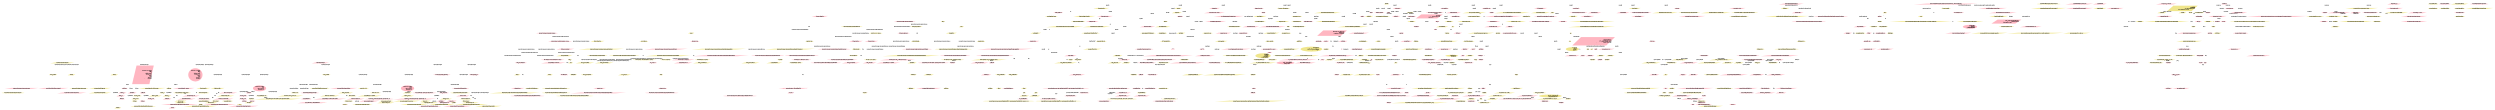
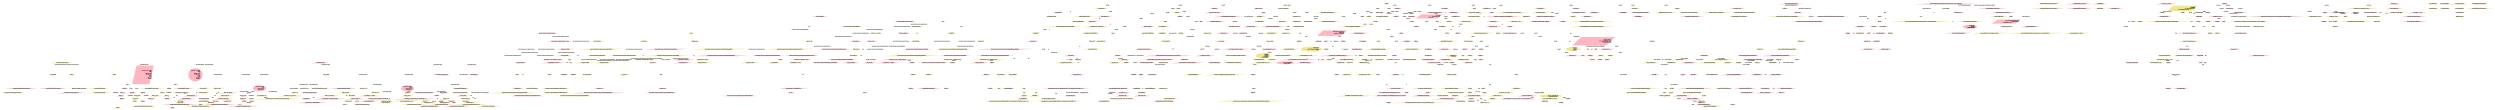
(1380, 7) -> none
